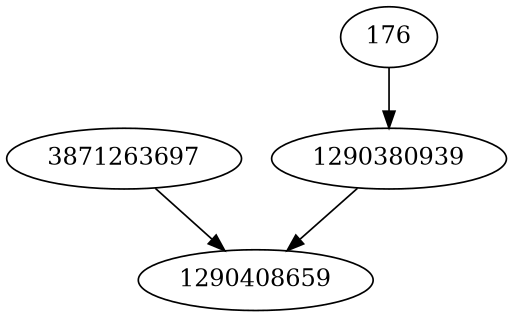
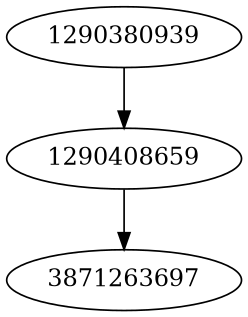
(389, 37) -> none
(184, 214) -> (124, 211)
